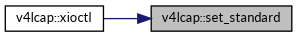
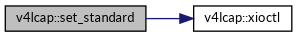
(121, 19) -> (163, 19)
